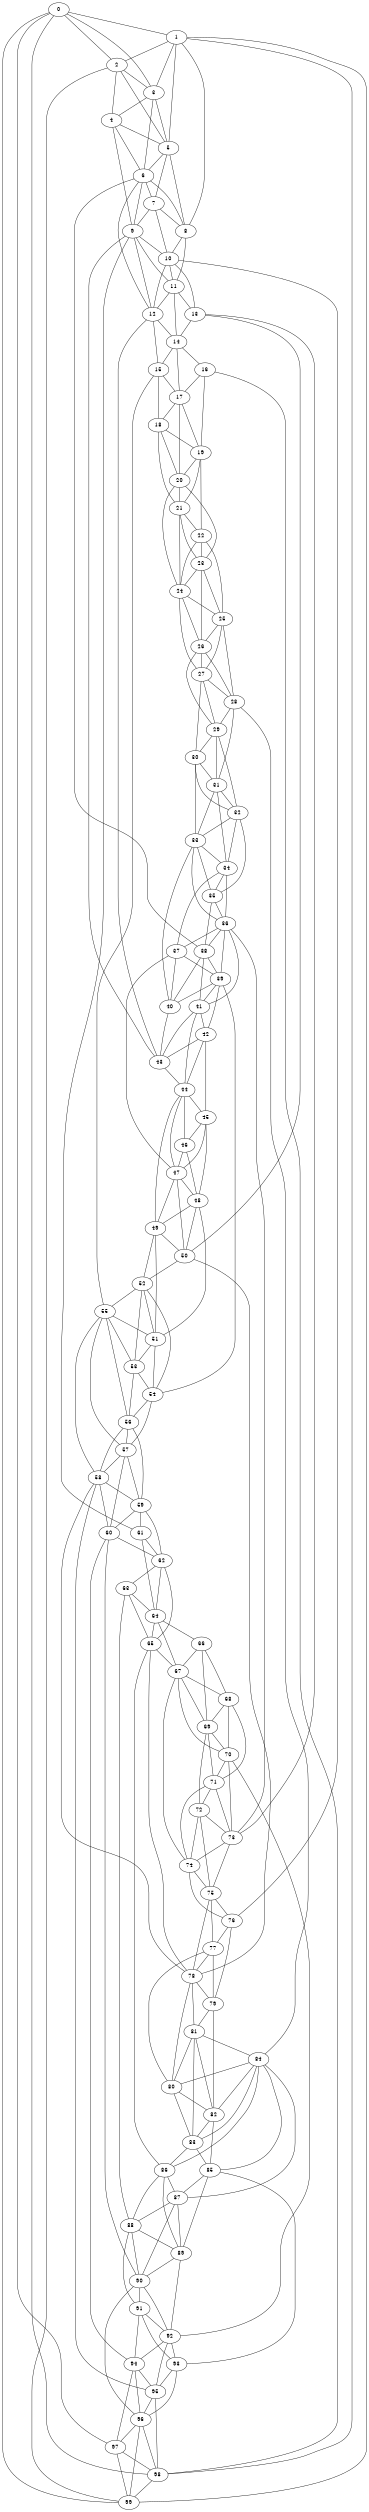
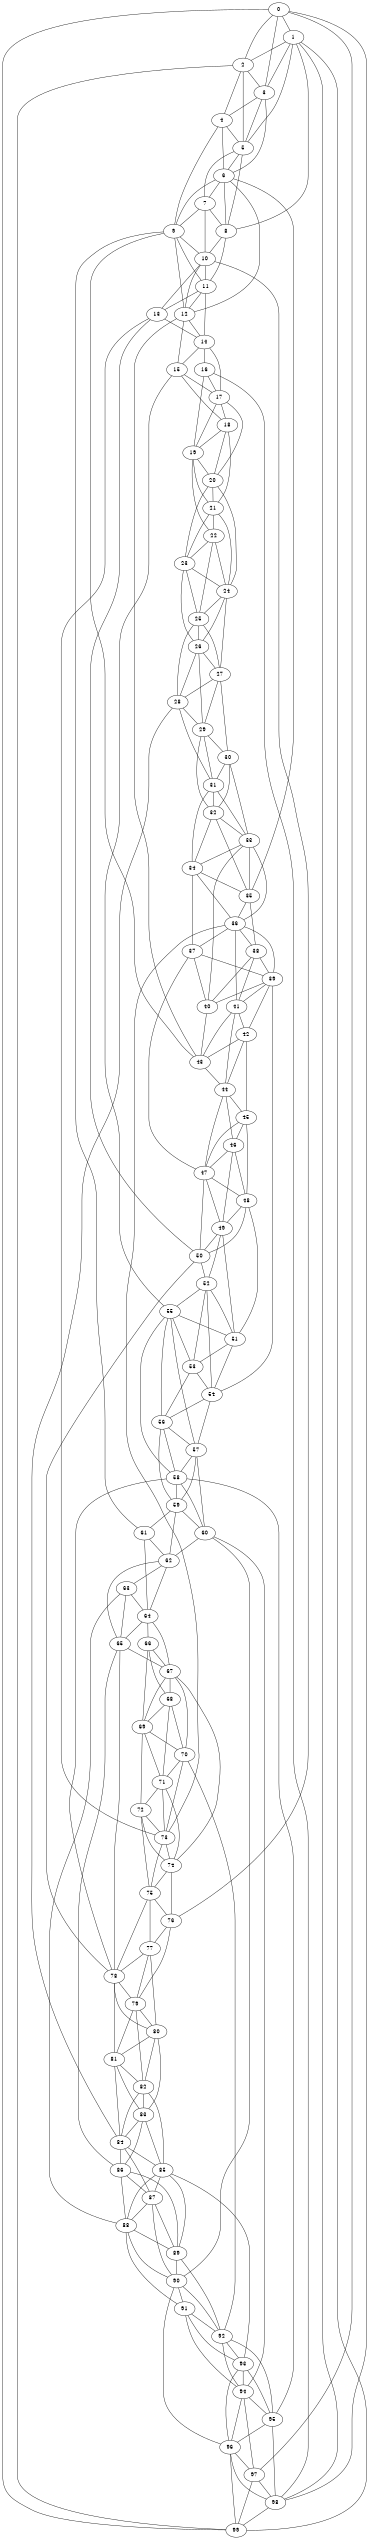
(74, 575) -> (294, 521)
(159, 1160) -> (228, 1185)
(217, 2073) -> (146, 2018)
none -> (137, 2194)
none -> (243, 2378)
